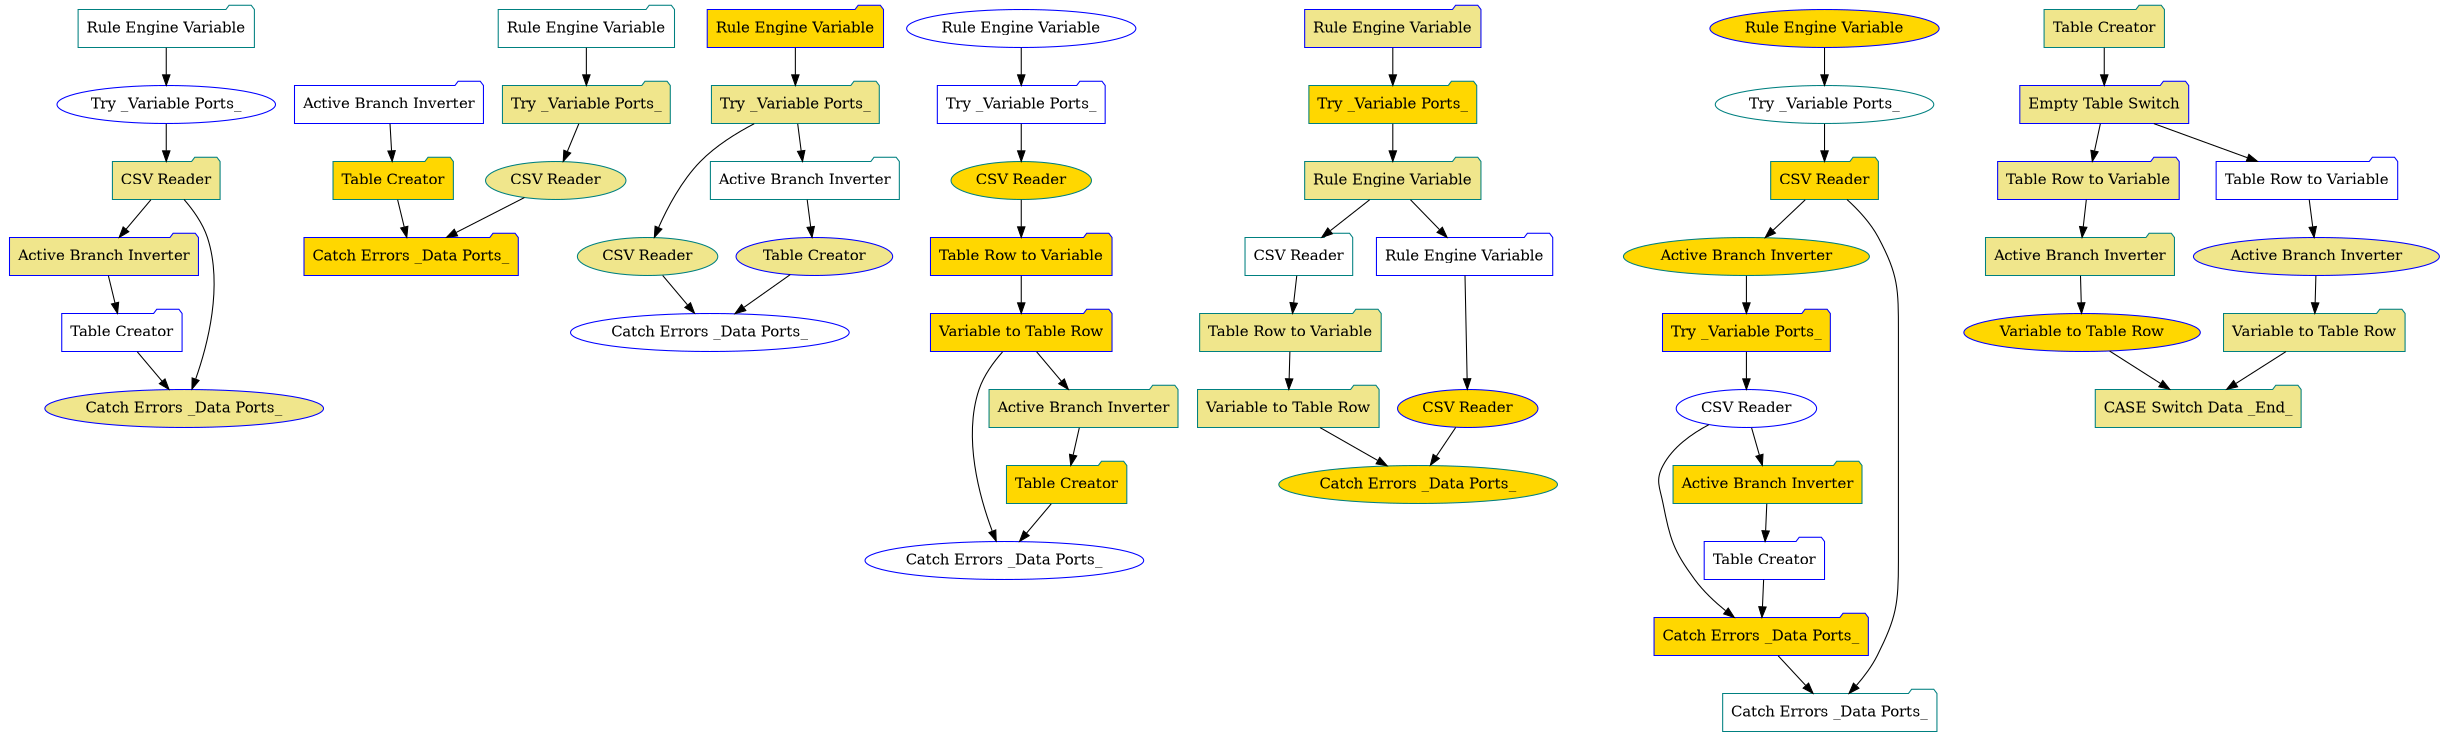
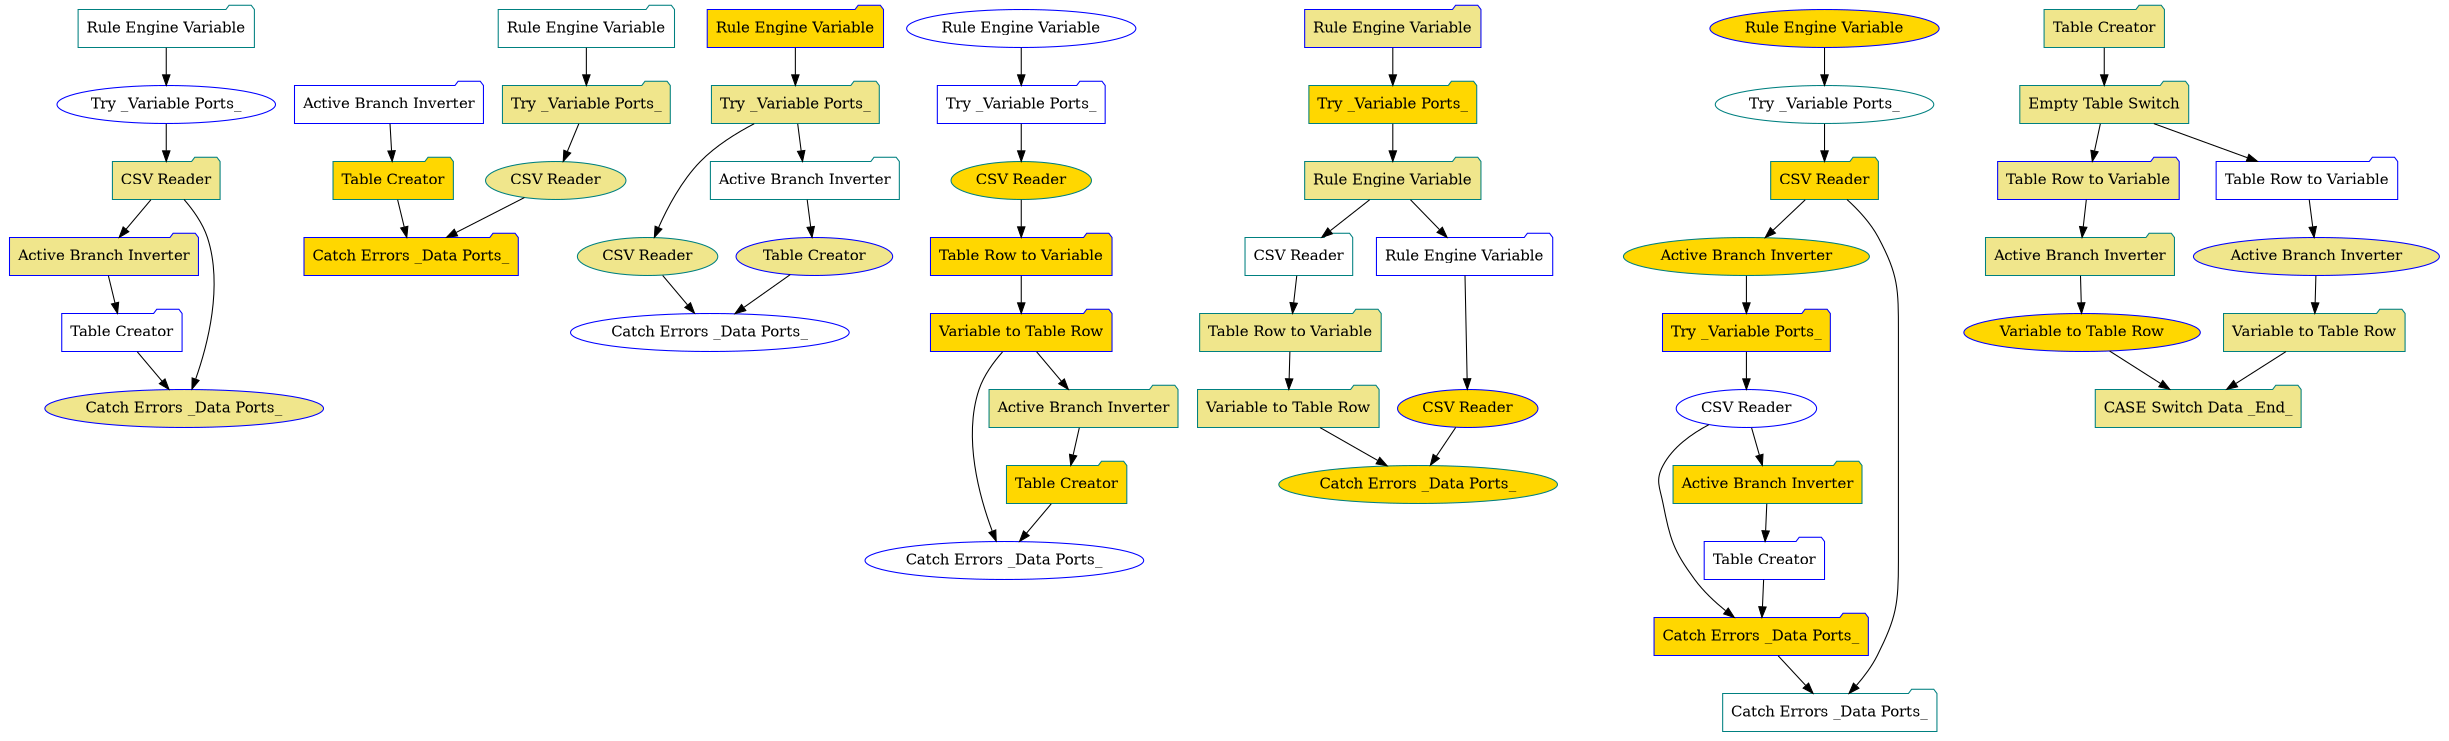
(2104, 104) -> (2104, 104)
